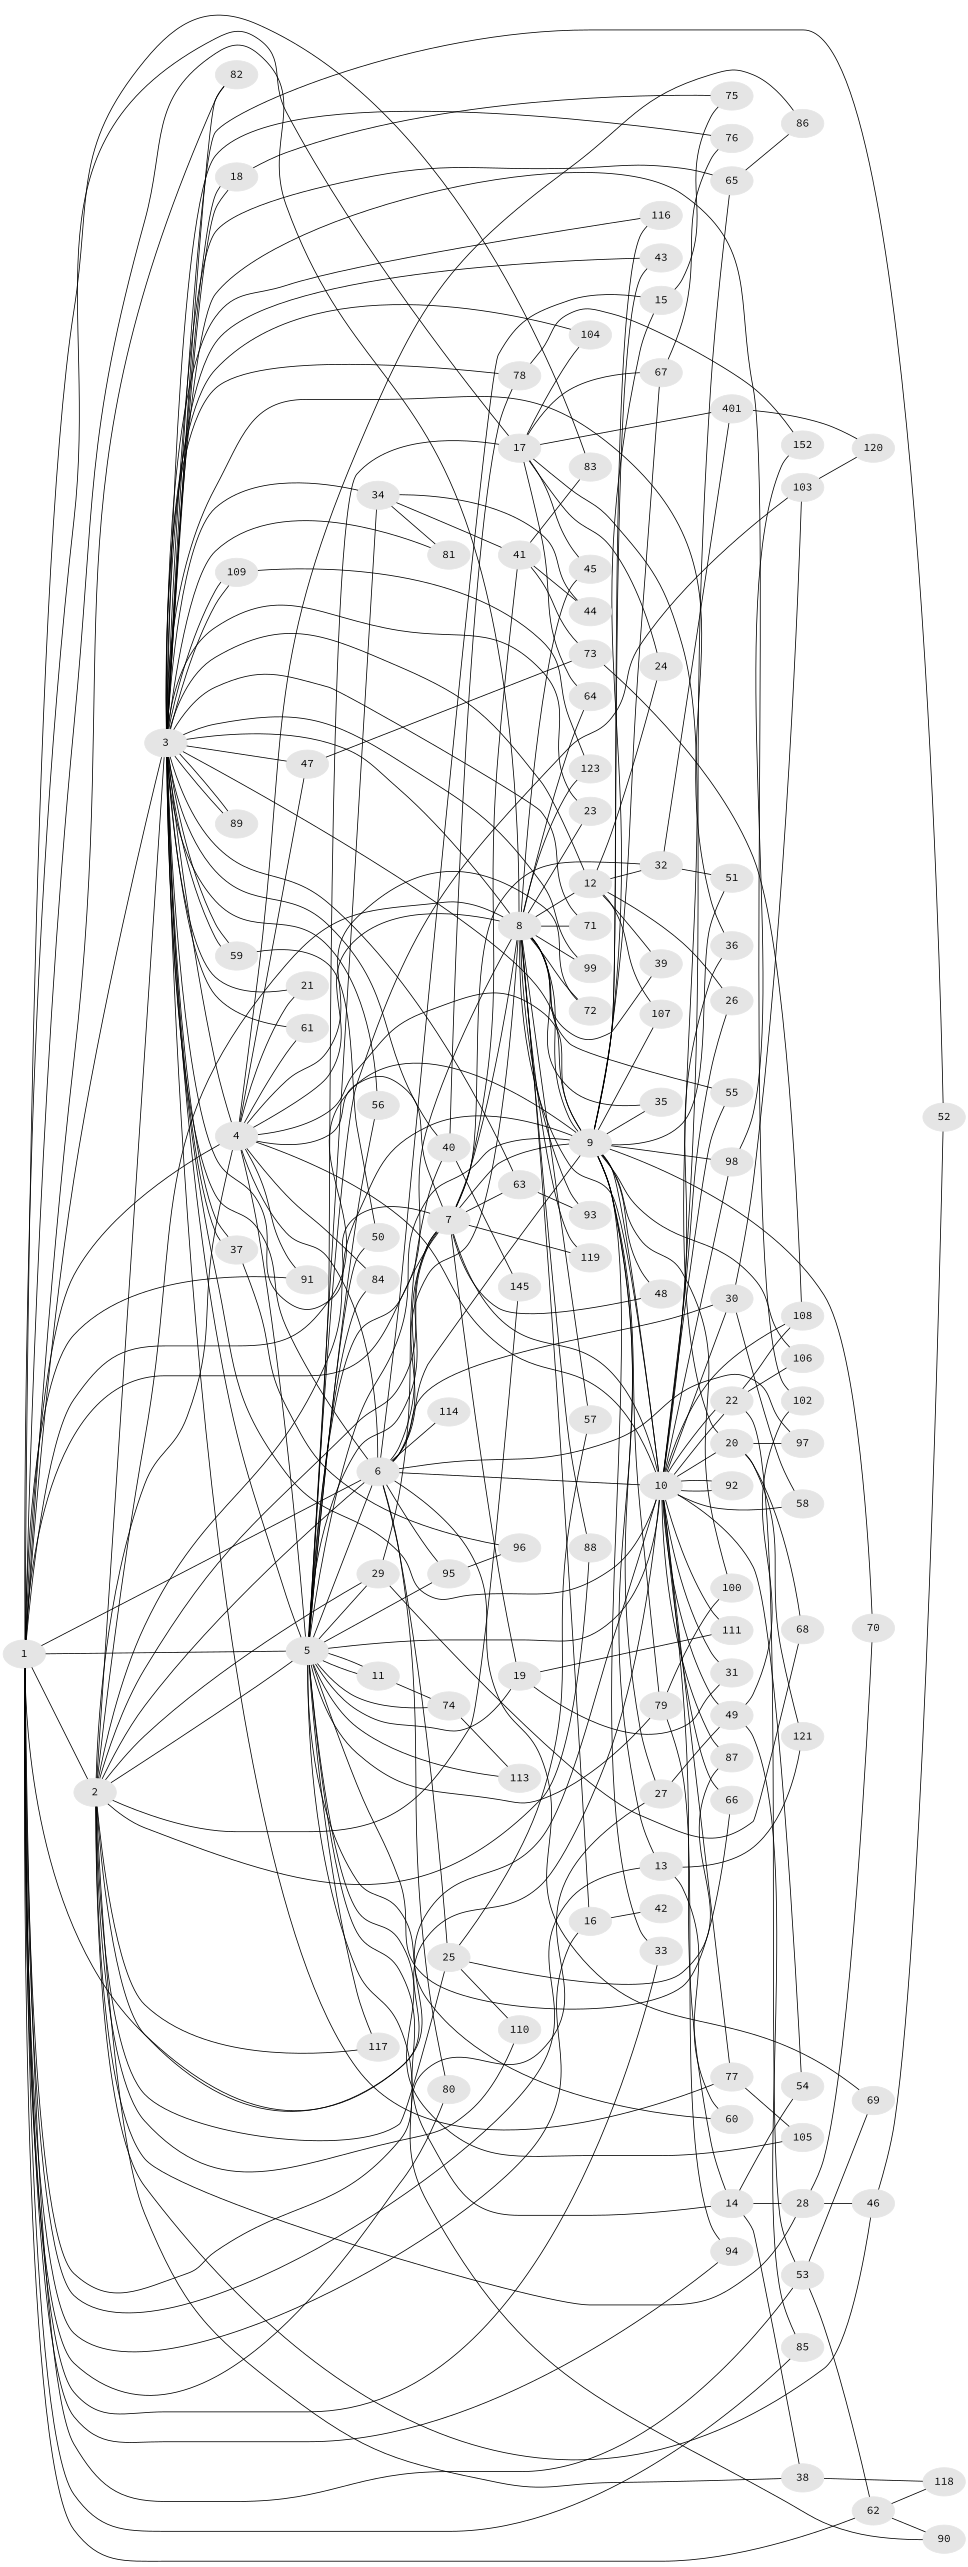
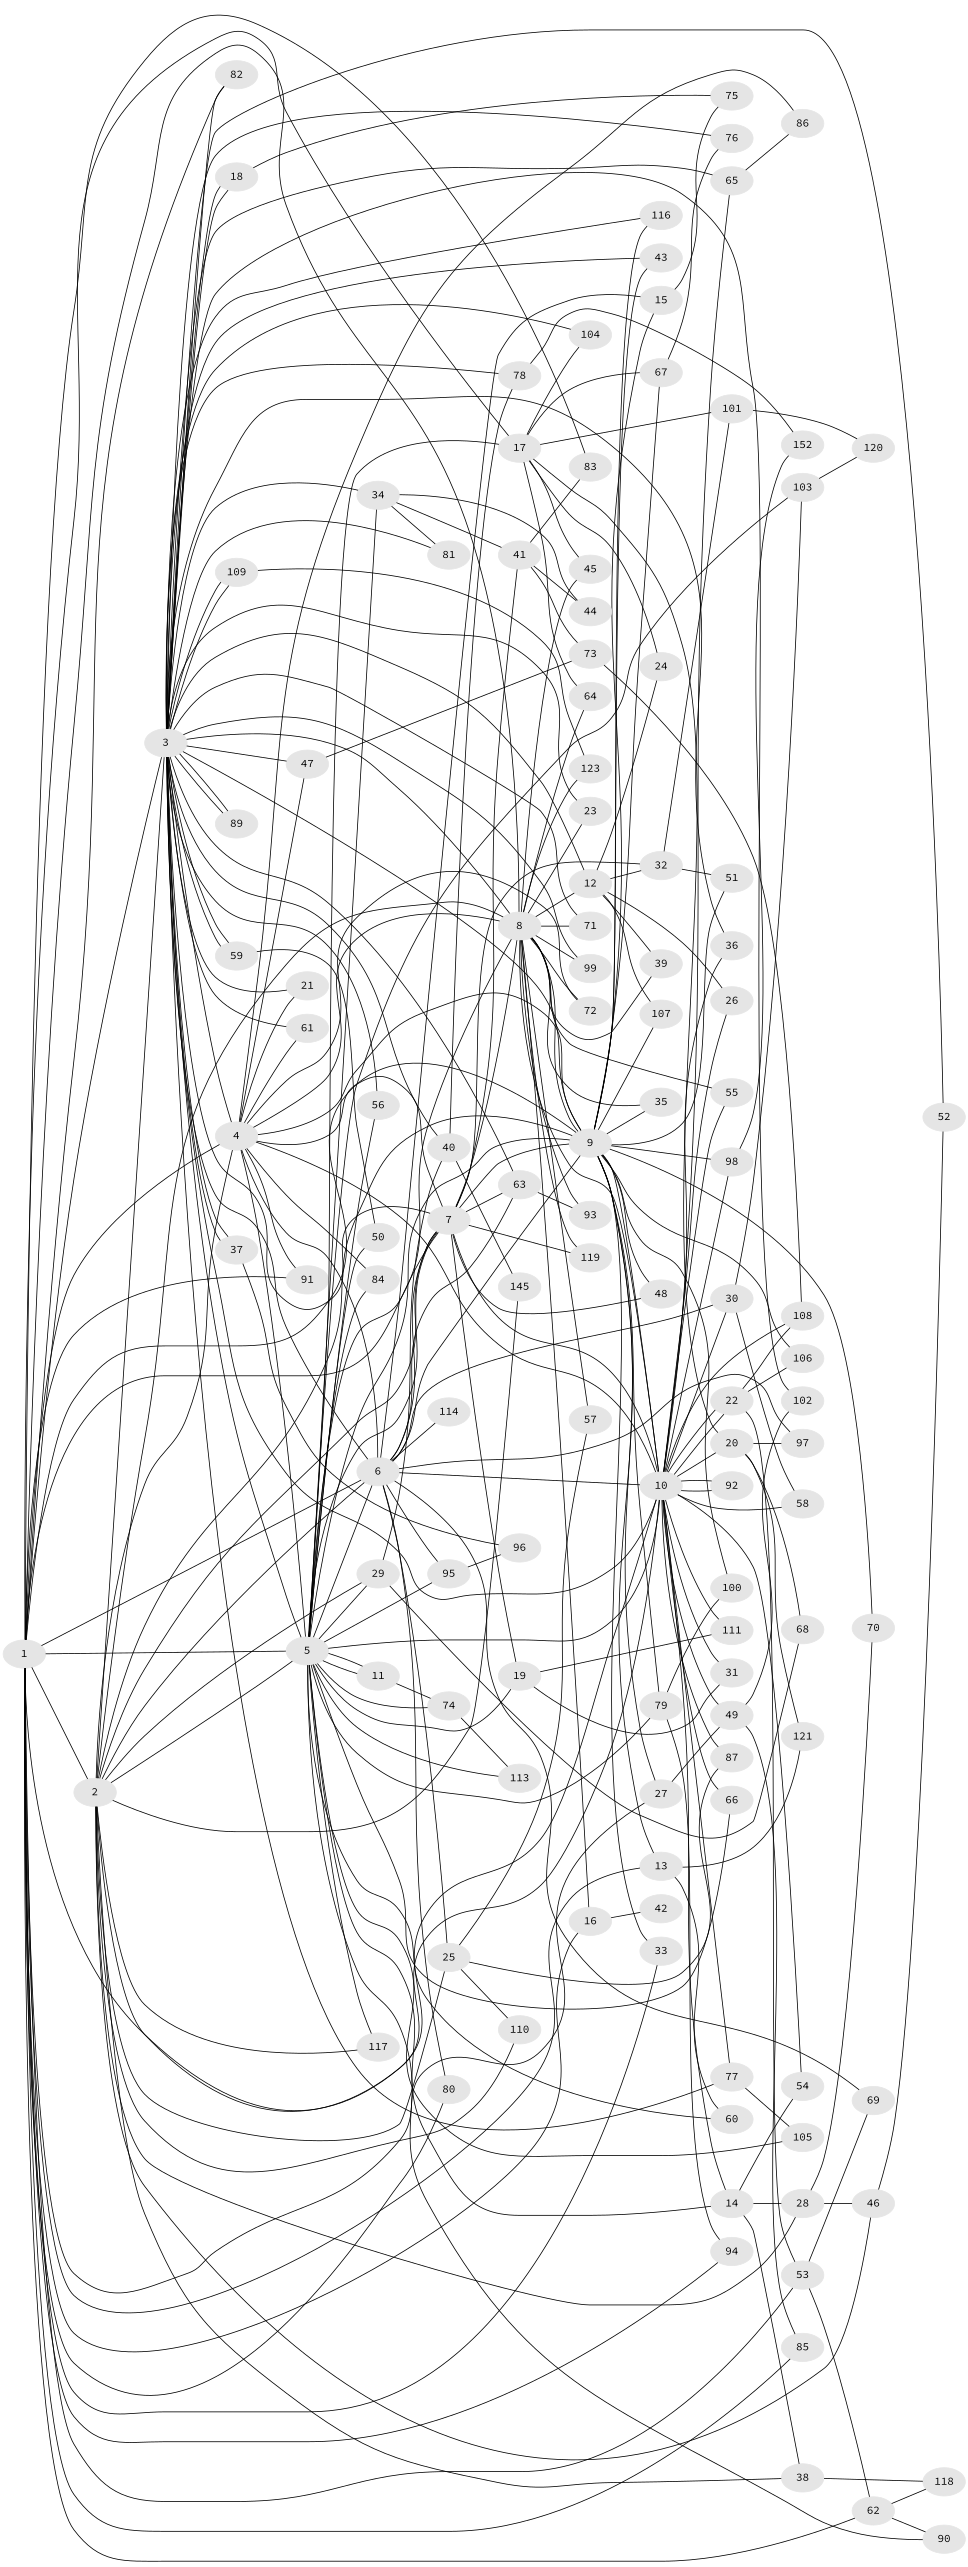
(732, 409) -> (732, 409)
(470, 1241) -> (423, 1316)
(590, 1548) -> none
